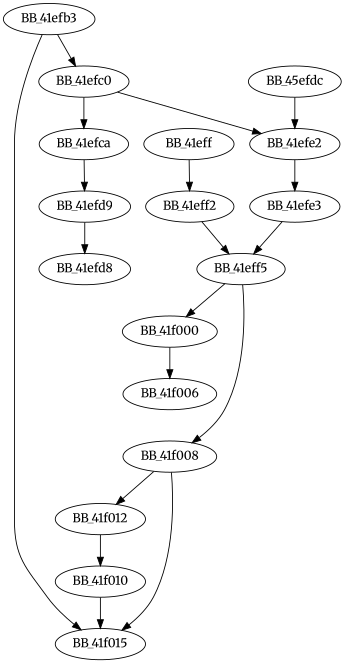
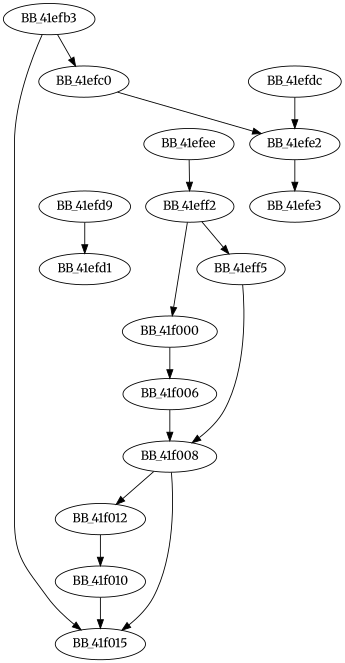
(295, 82) -> (295, 82)
(84, 144) -> none
(189, 144) -> (189, 144)
(271, 235) -> none
(85, 269) -> (85, 269)
(209, 297) -> (181, 265)
none -> (170, 421)
